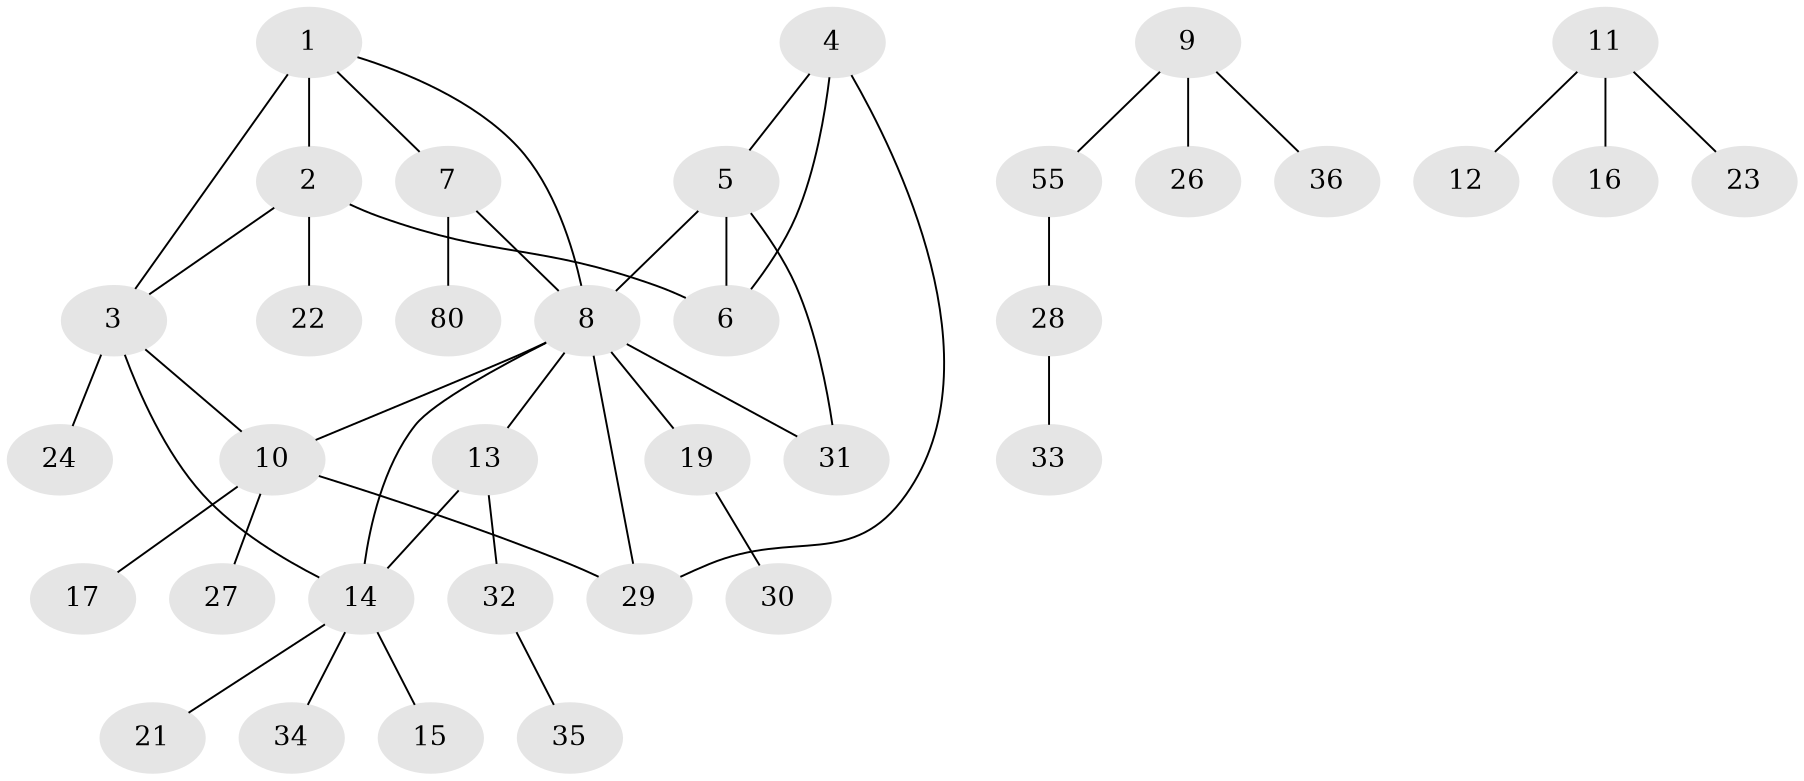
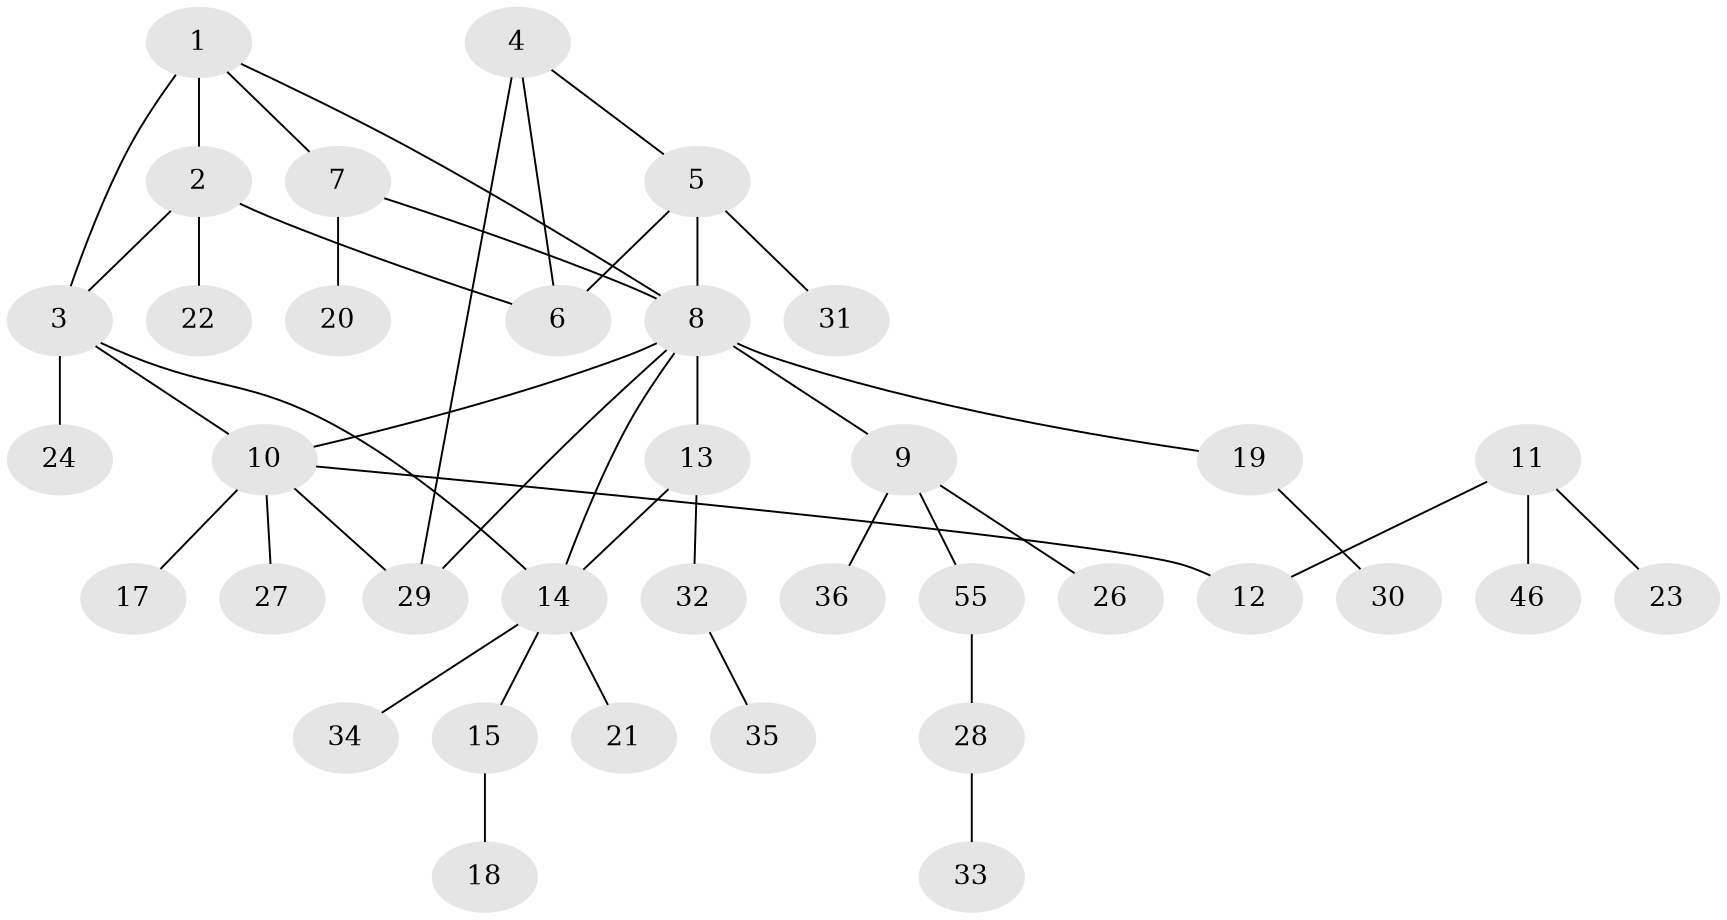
(1605, 182) -> (1528, 599)
(448, 321) -> (338, 321)
(712, 390) -> (801, 390)
none -> (765, 511)
none -> (485, 877)
